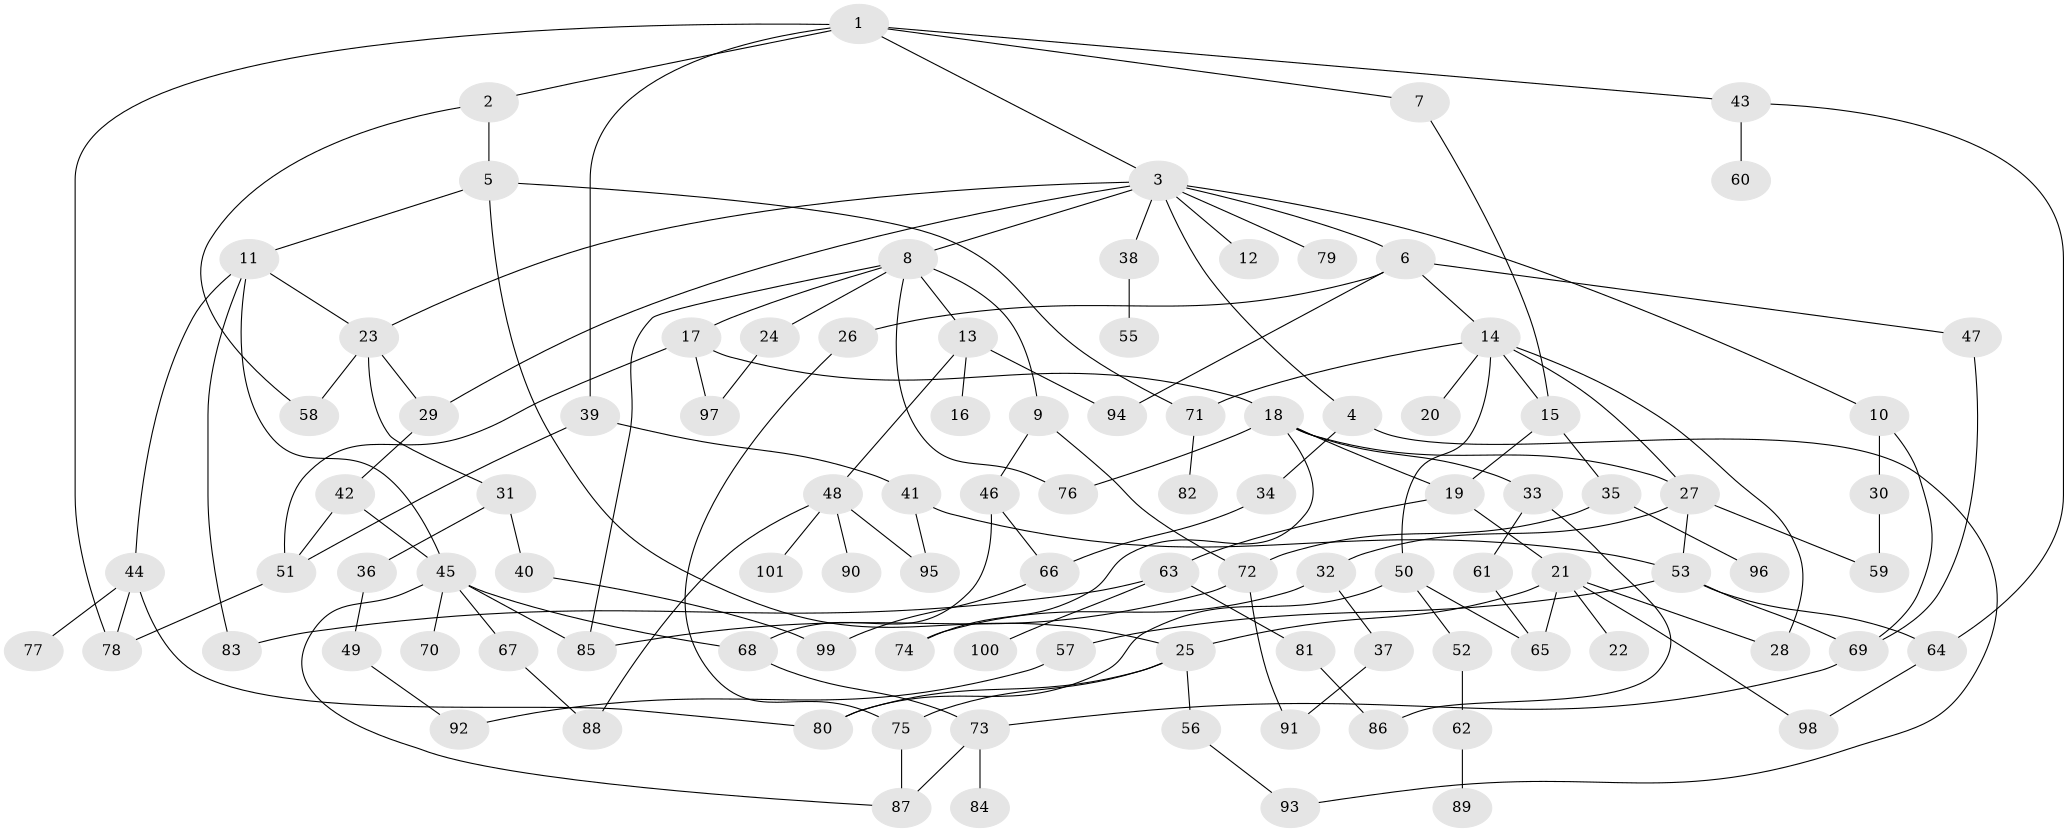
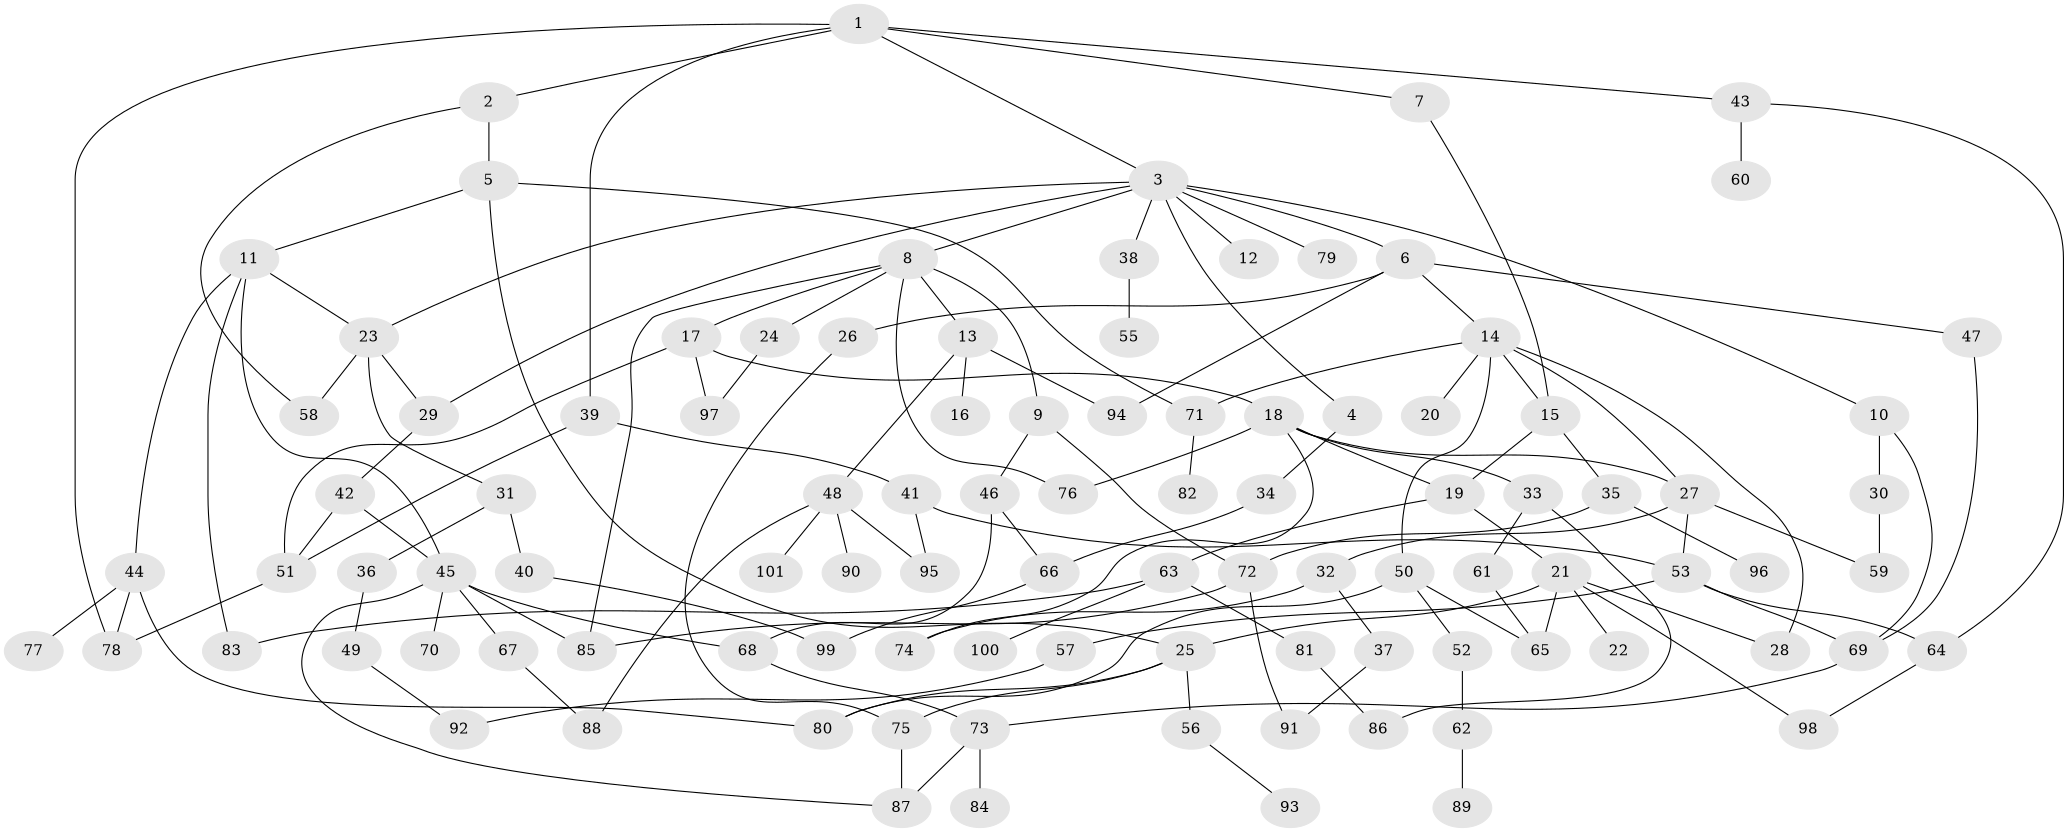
(1993, 629) -> none
